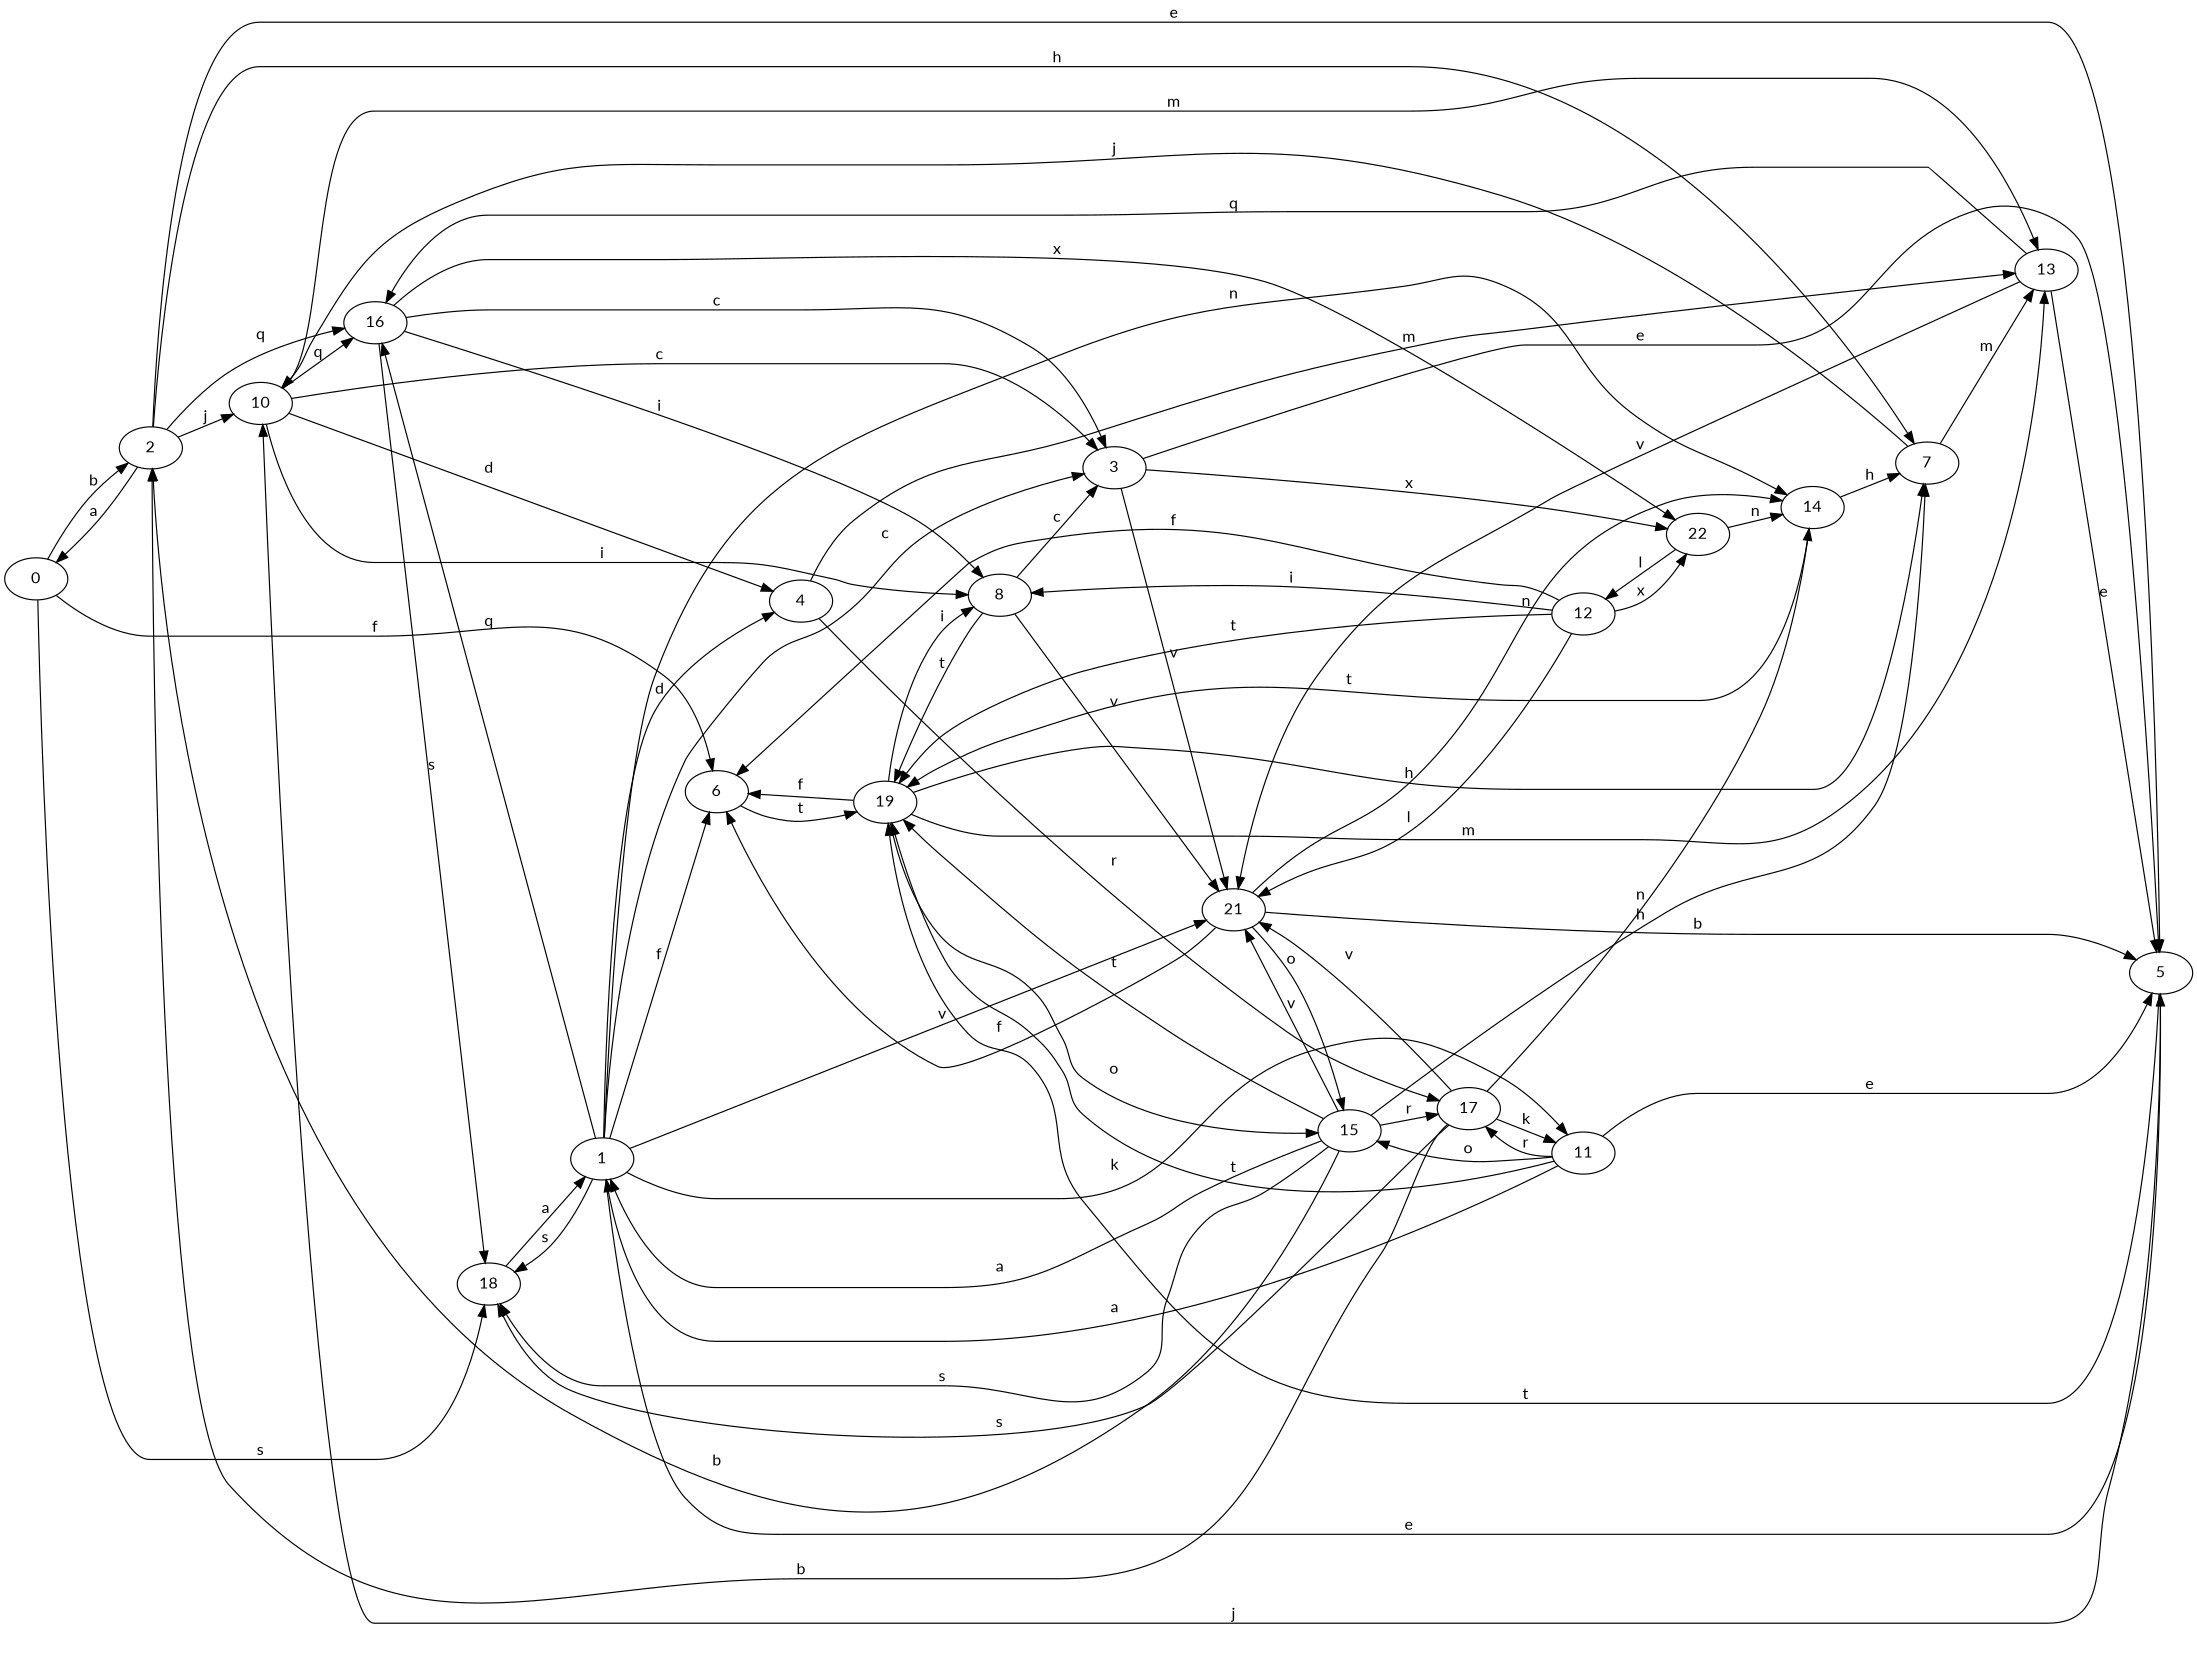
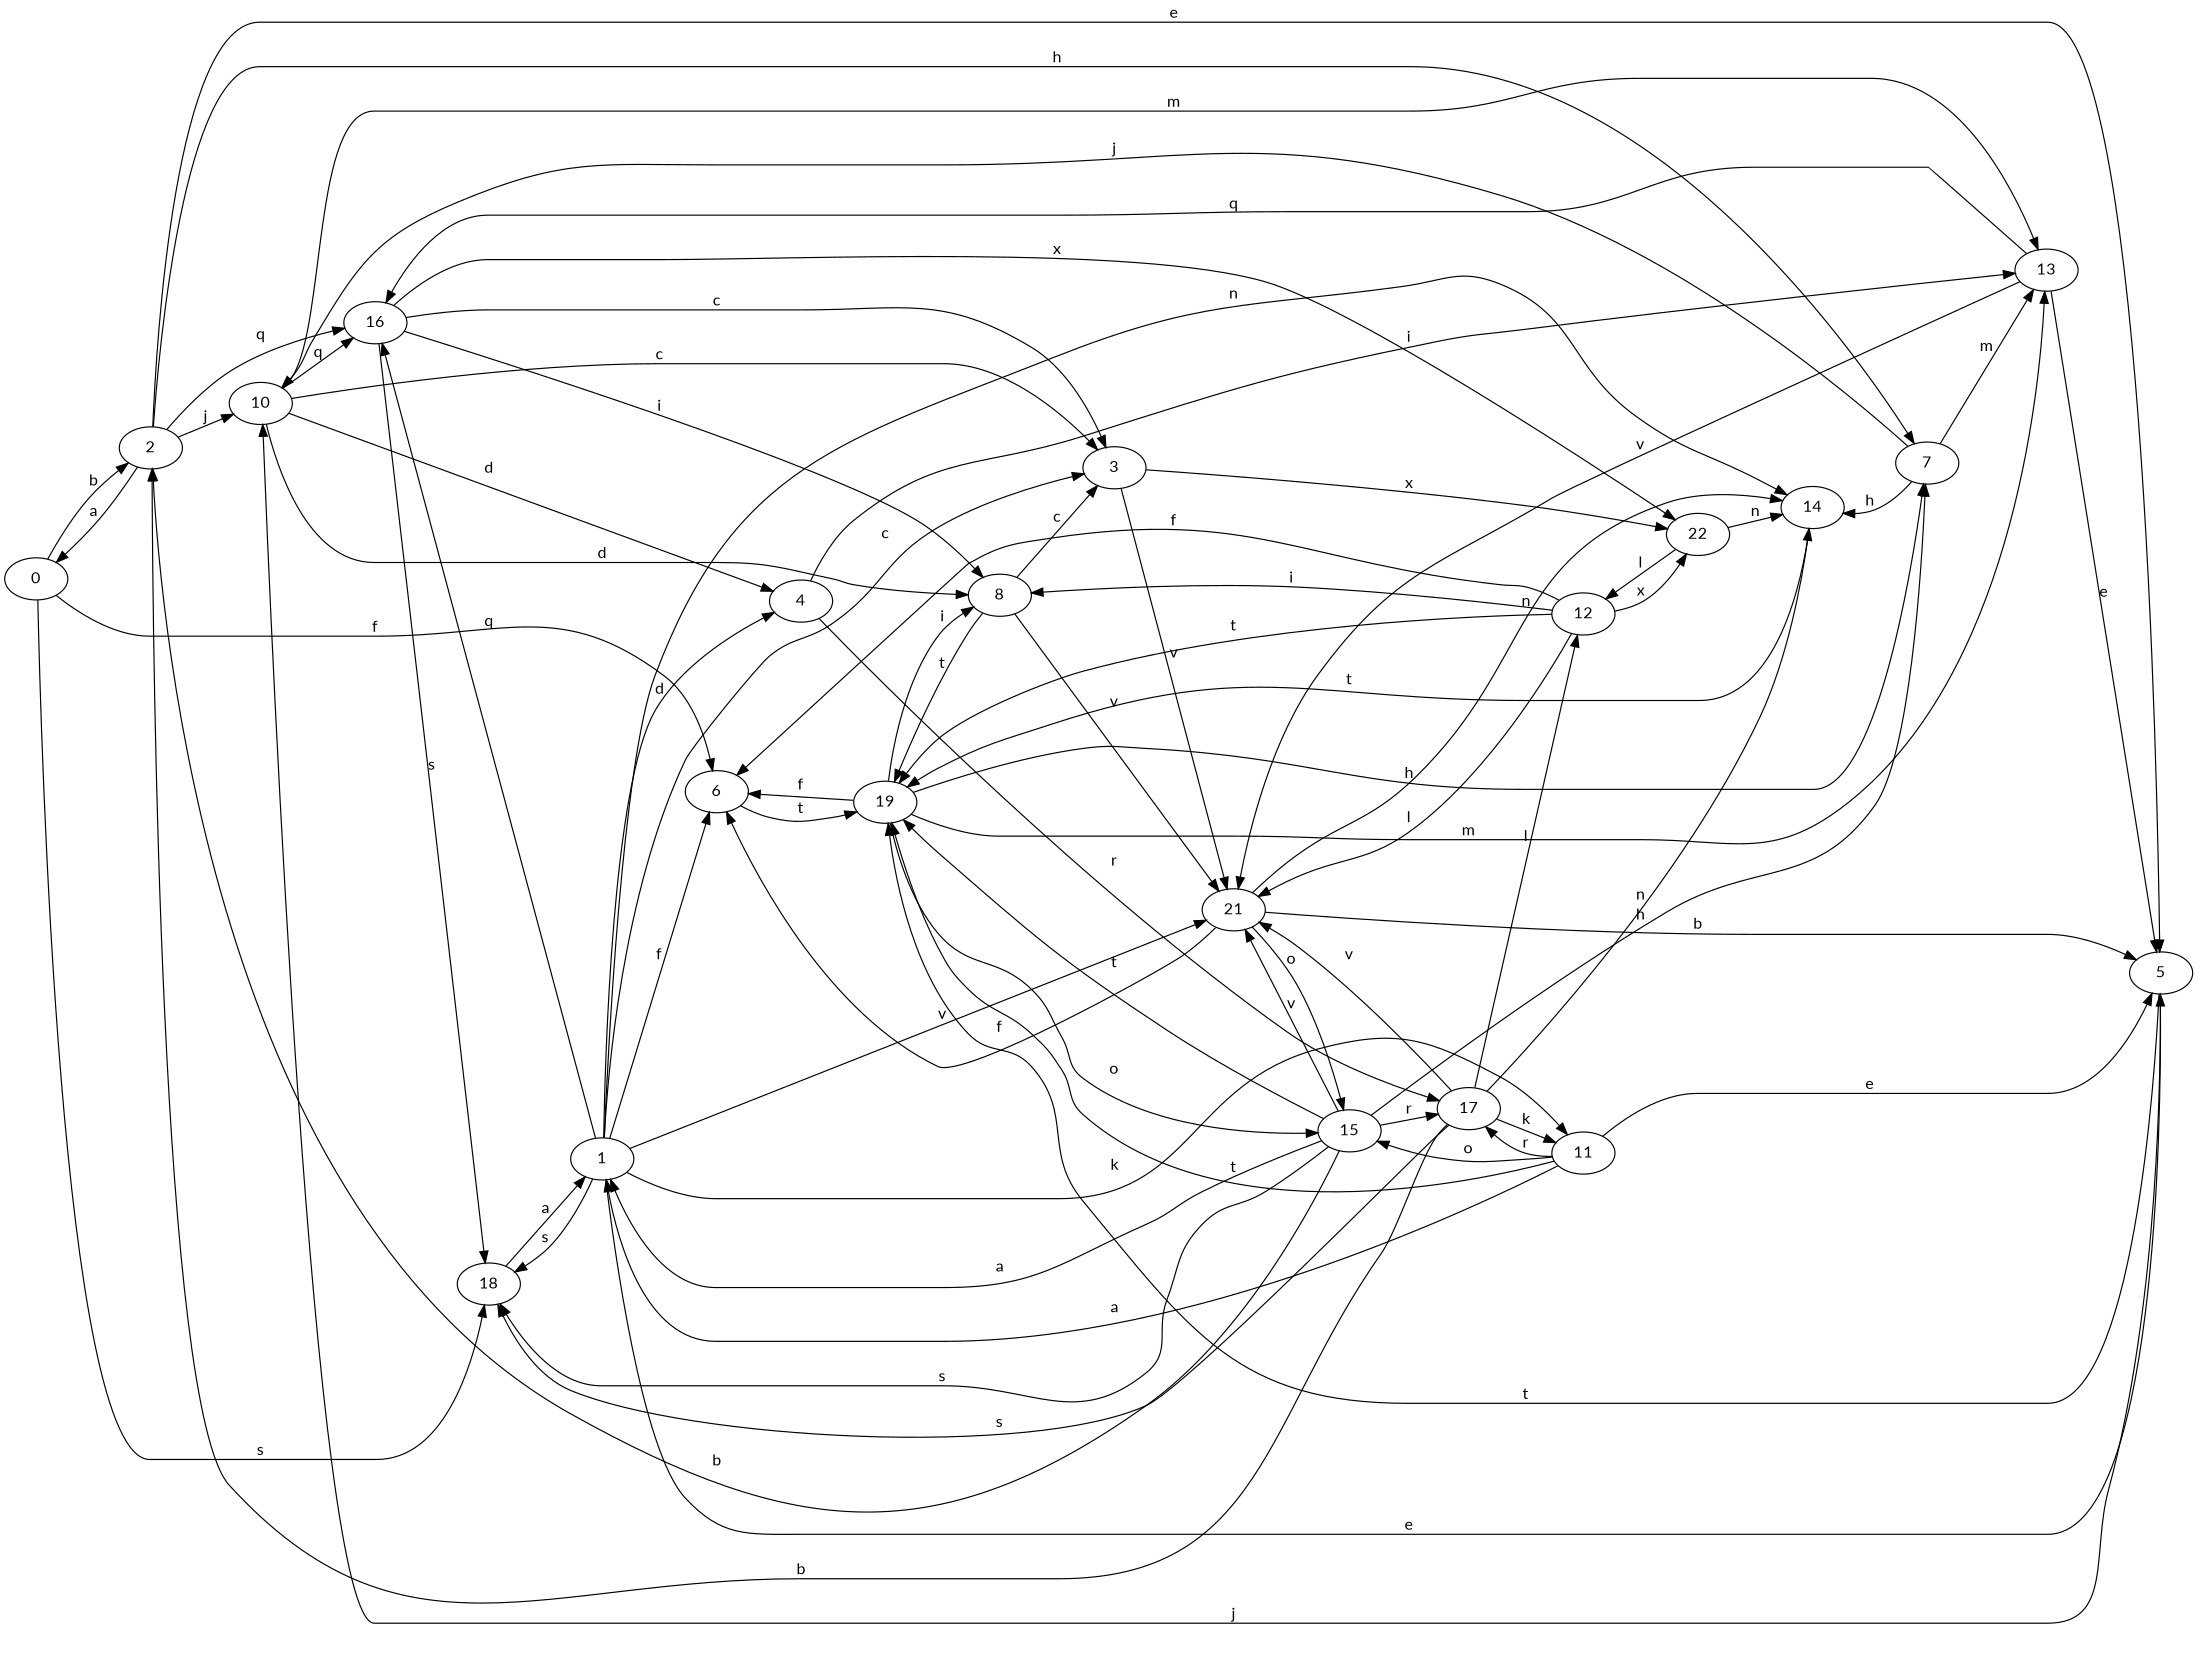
(1941, 225) -> none
(1409, 337) -> (1409, 337)
(1865, 487) -> (1886, 504)
(602, 554) -> (602, 554)
none -> (1525, 867)
